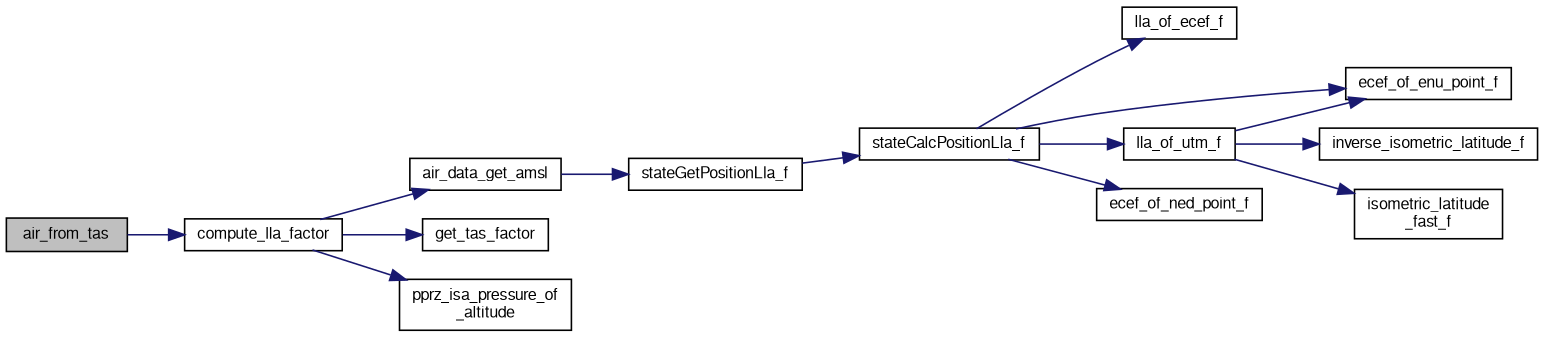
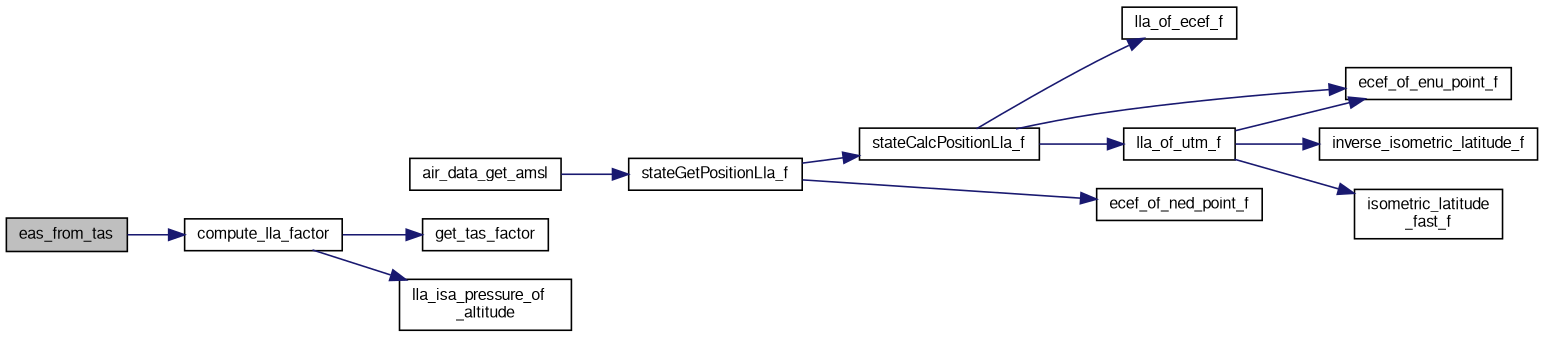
(1057, 172) -> (942, 189)
(367, 207) -> none
(67, 235) -> (67, 235)
(485, 305) -> (485, 305)
